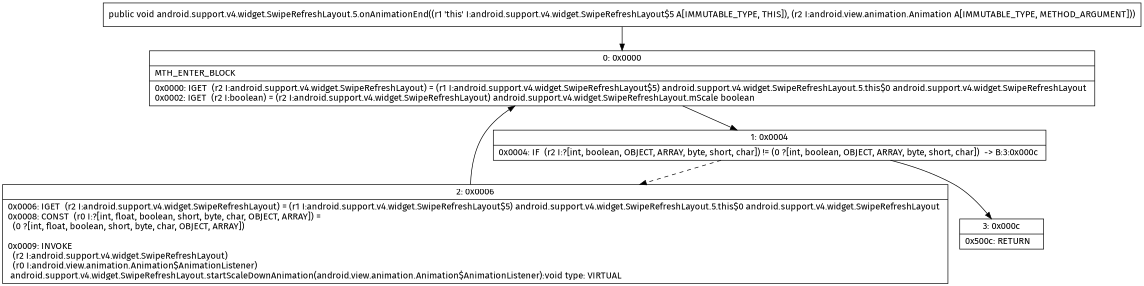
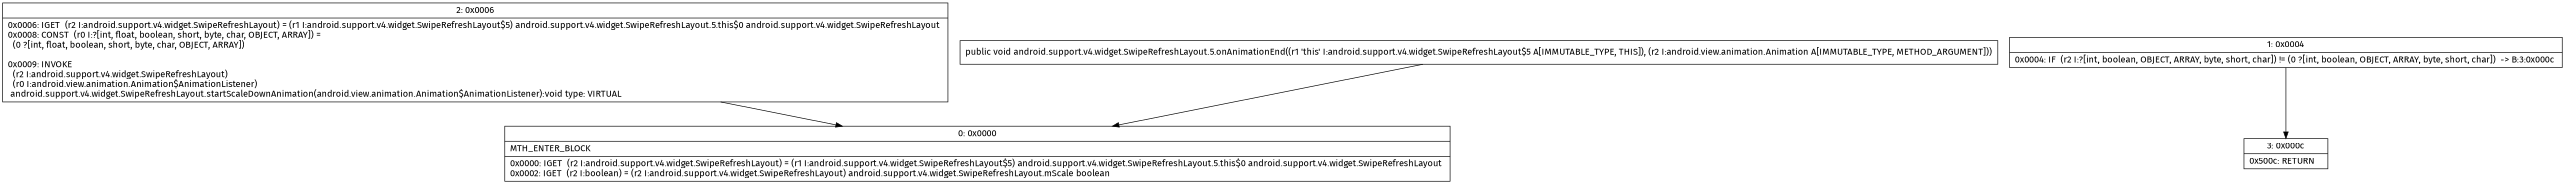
(707, 117) -> none
(684, 171) -> none
